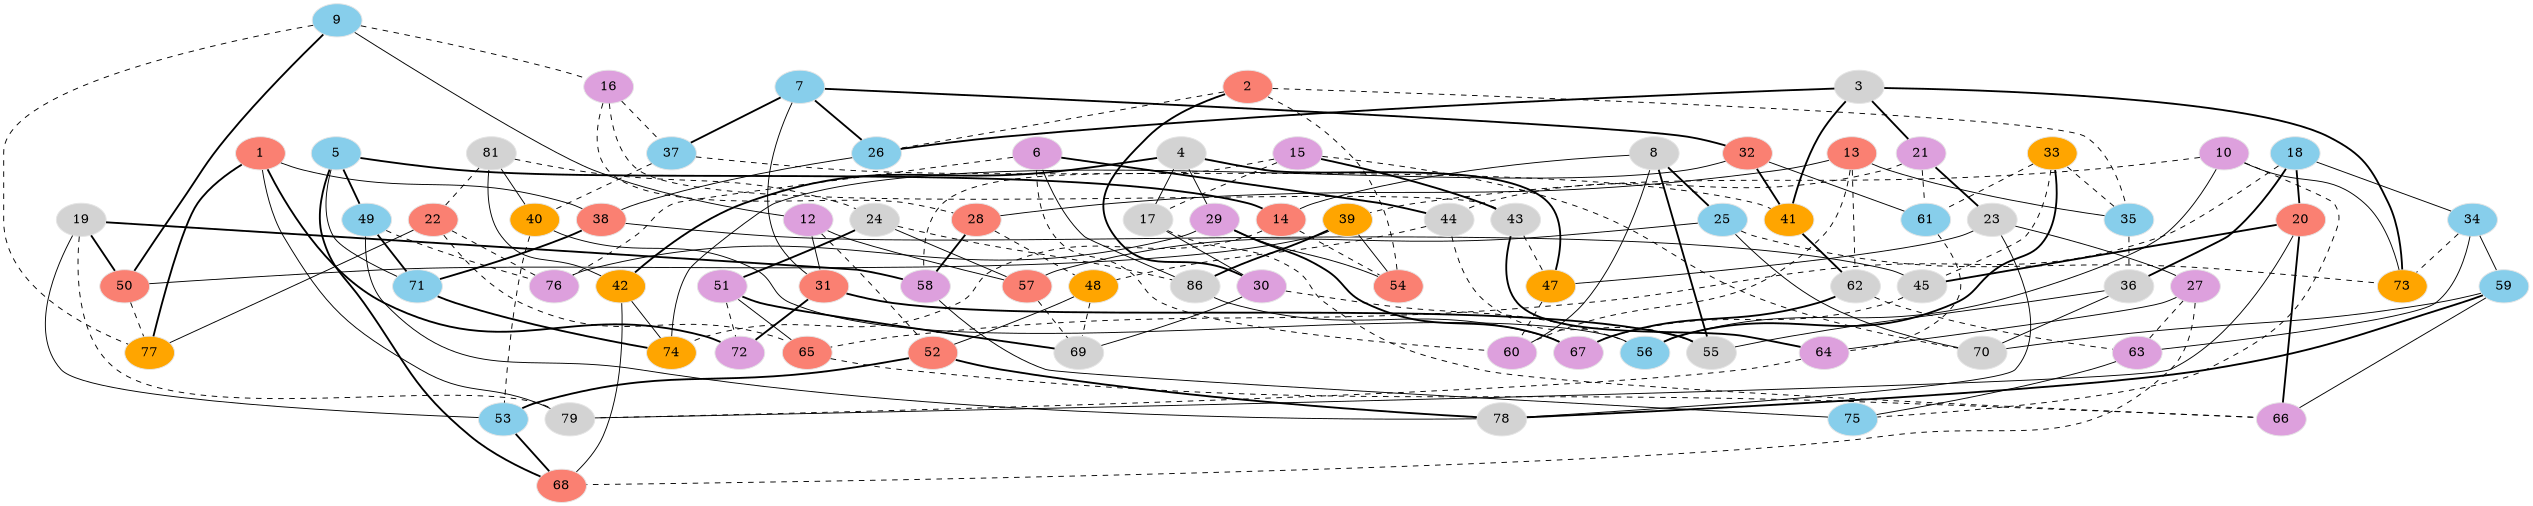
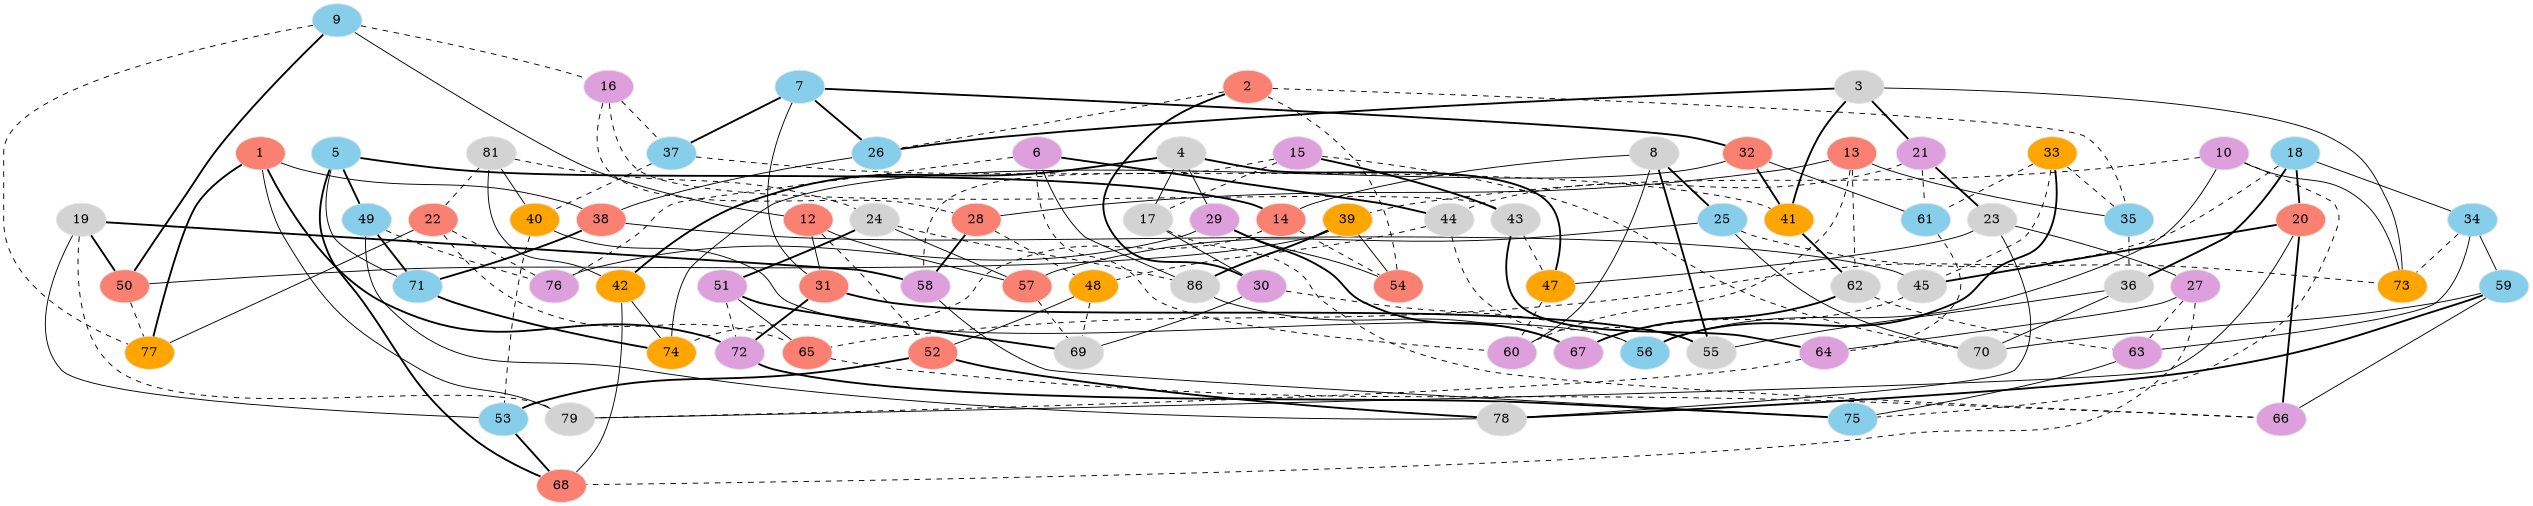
(2188, 106) -> (2188, 106)
(808, 220) -> (808, 220)
none -> (1131, 398)
